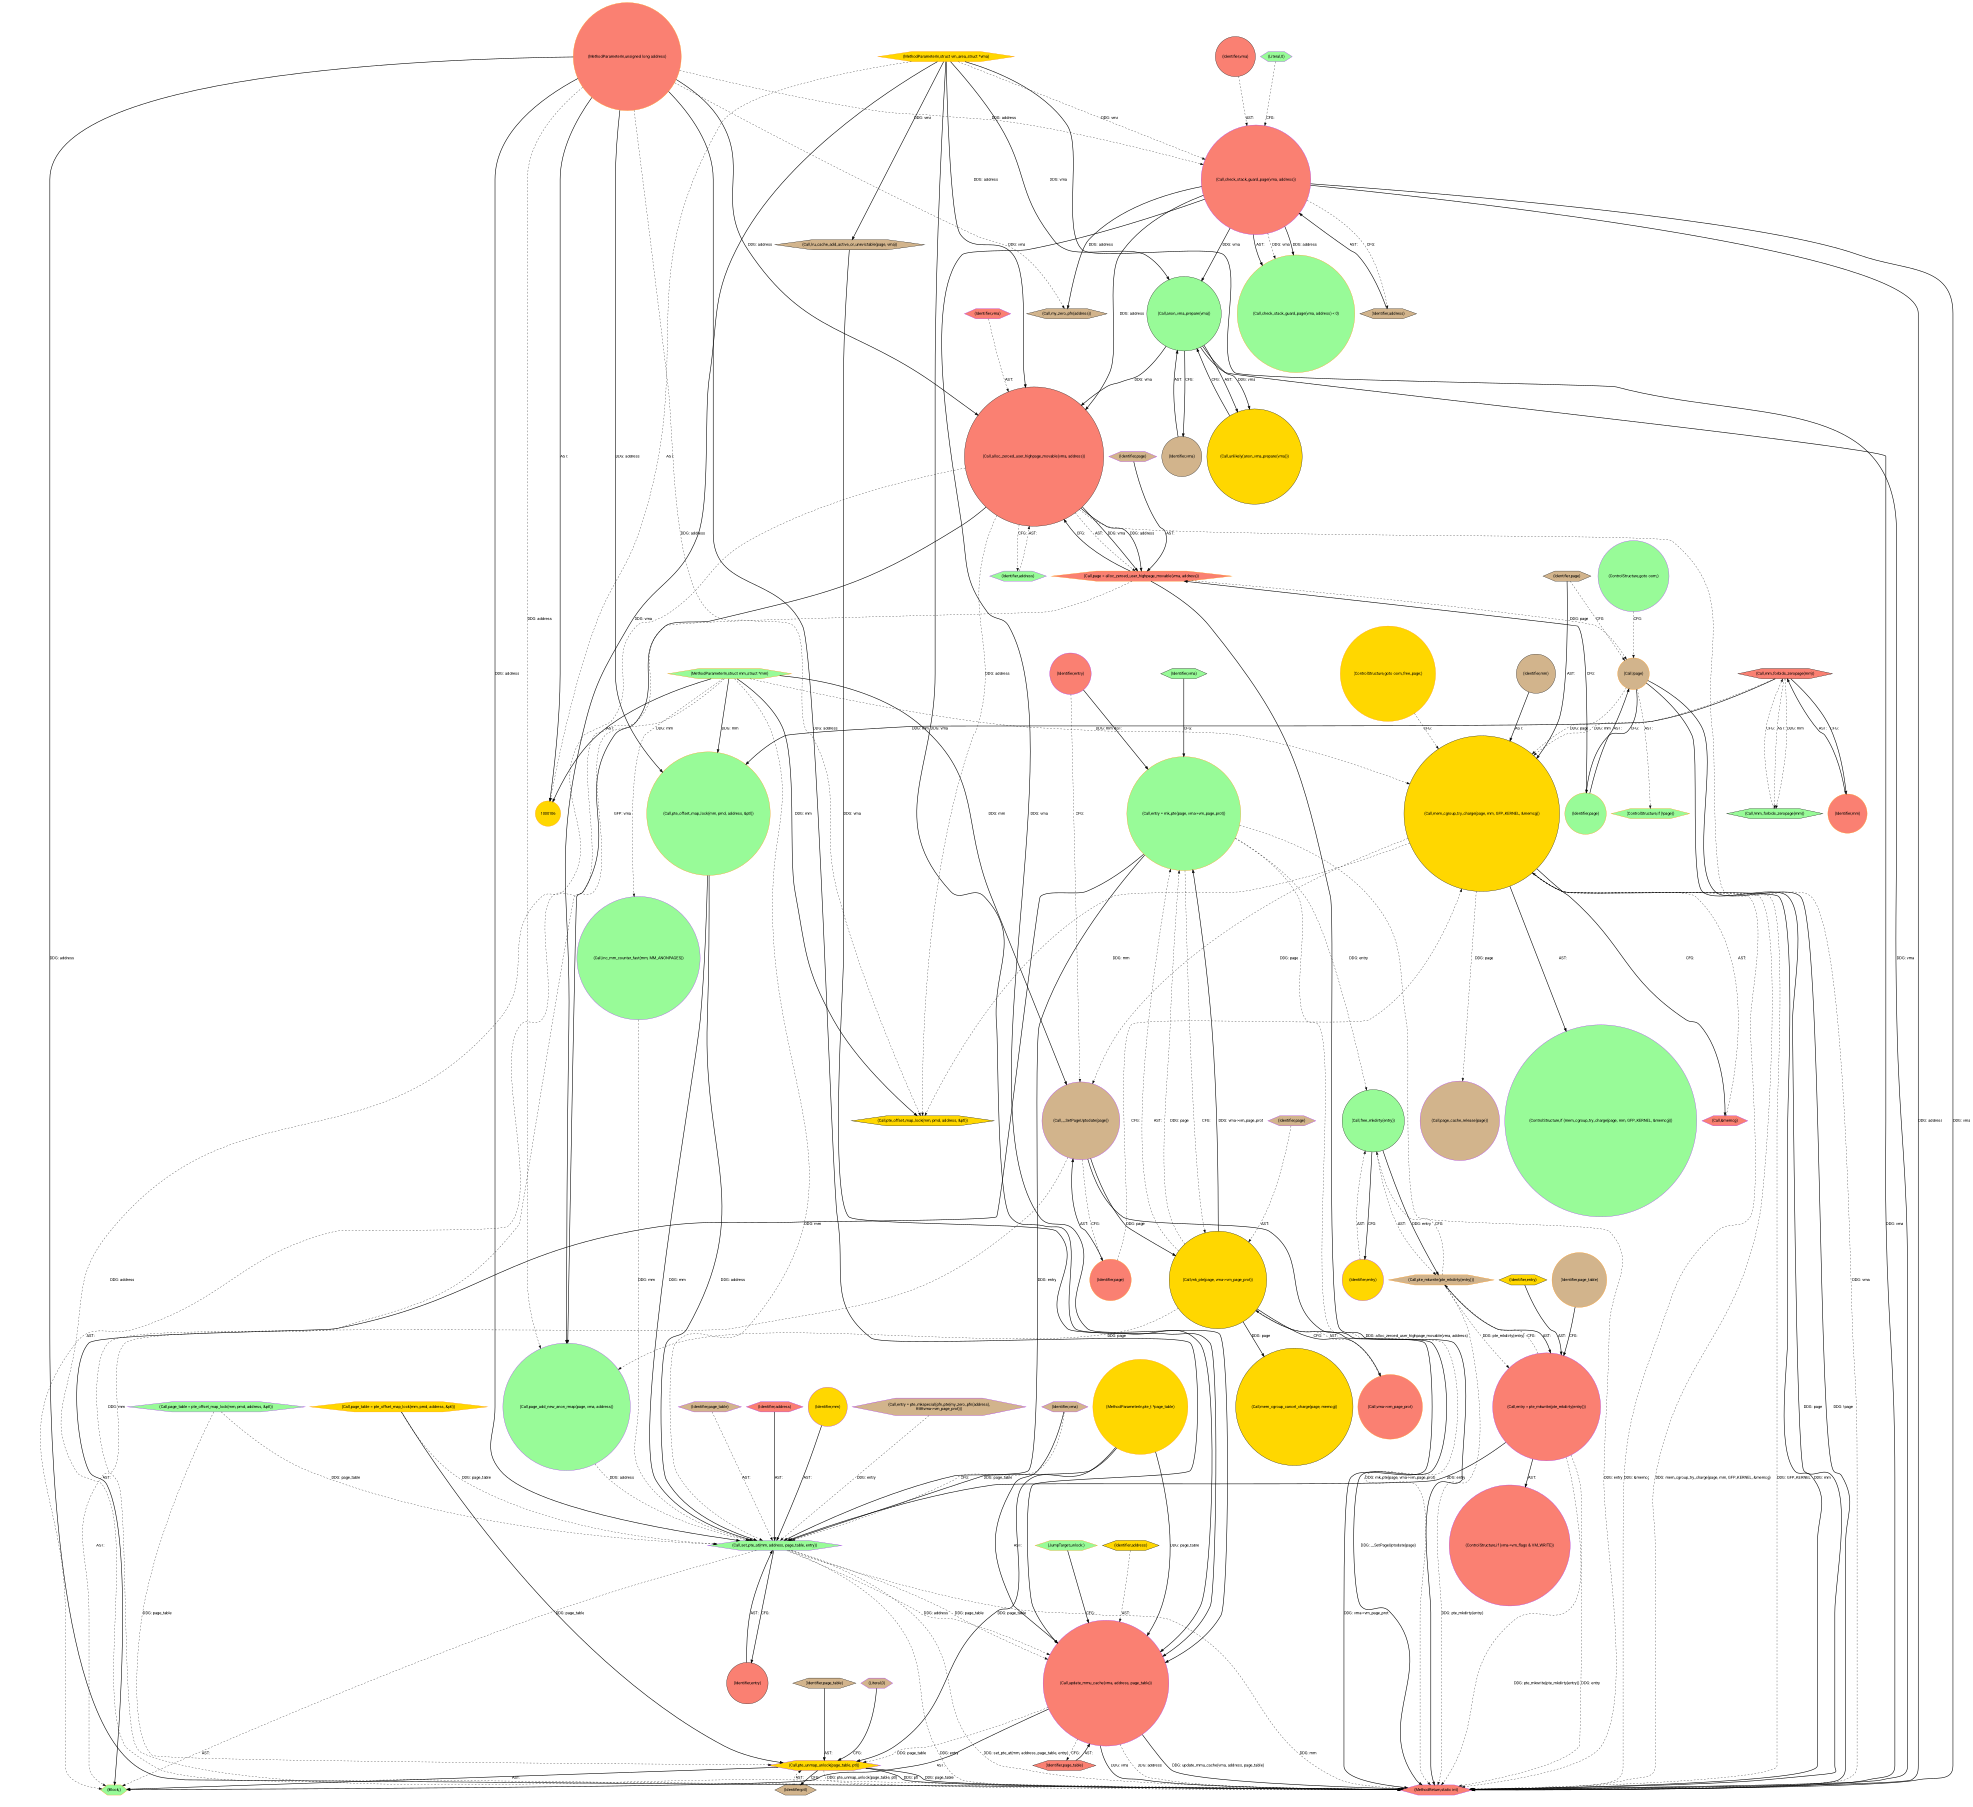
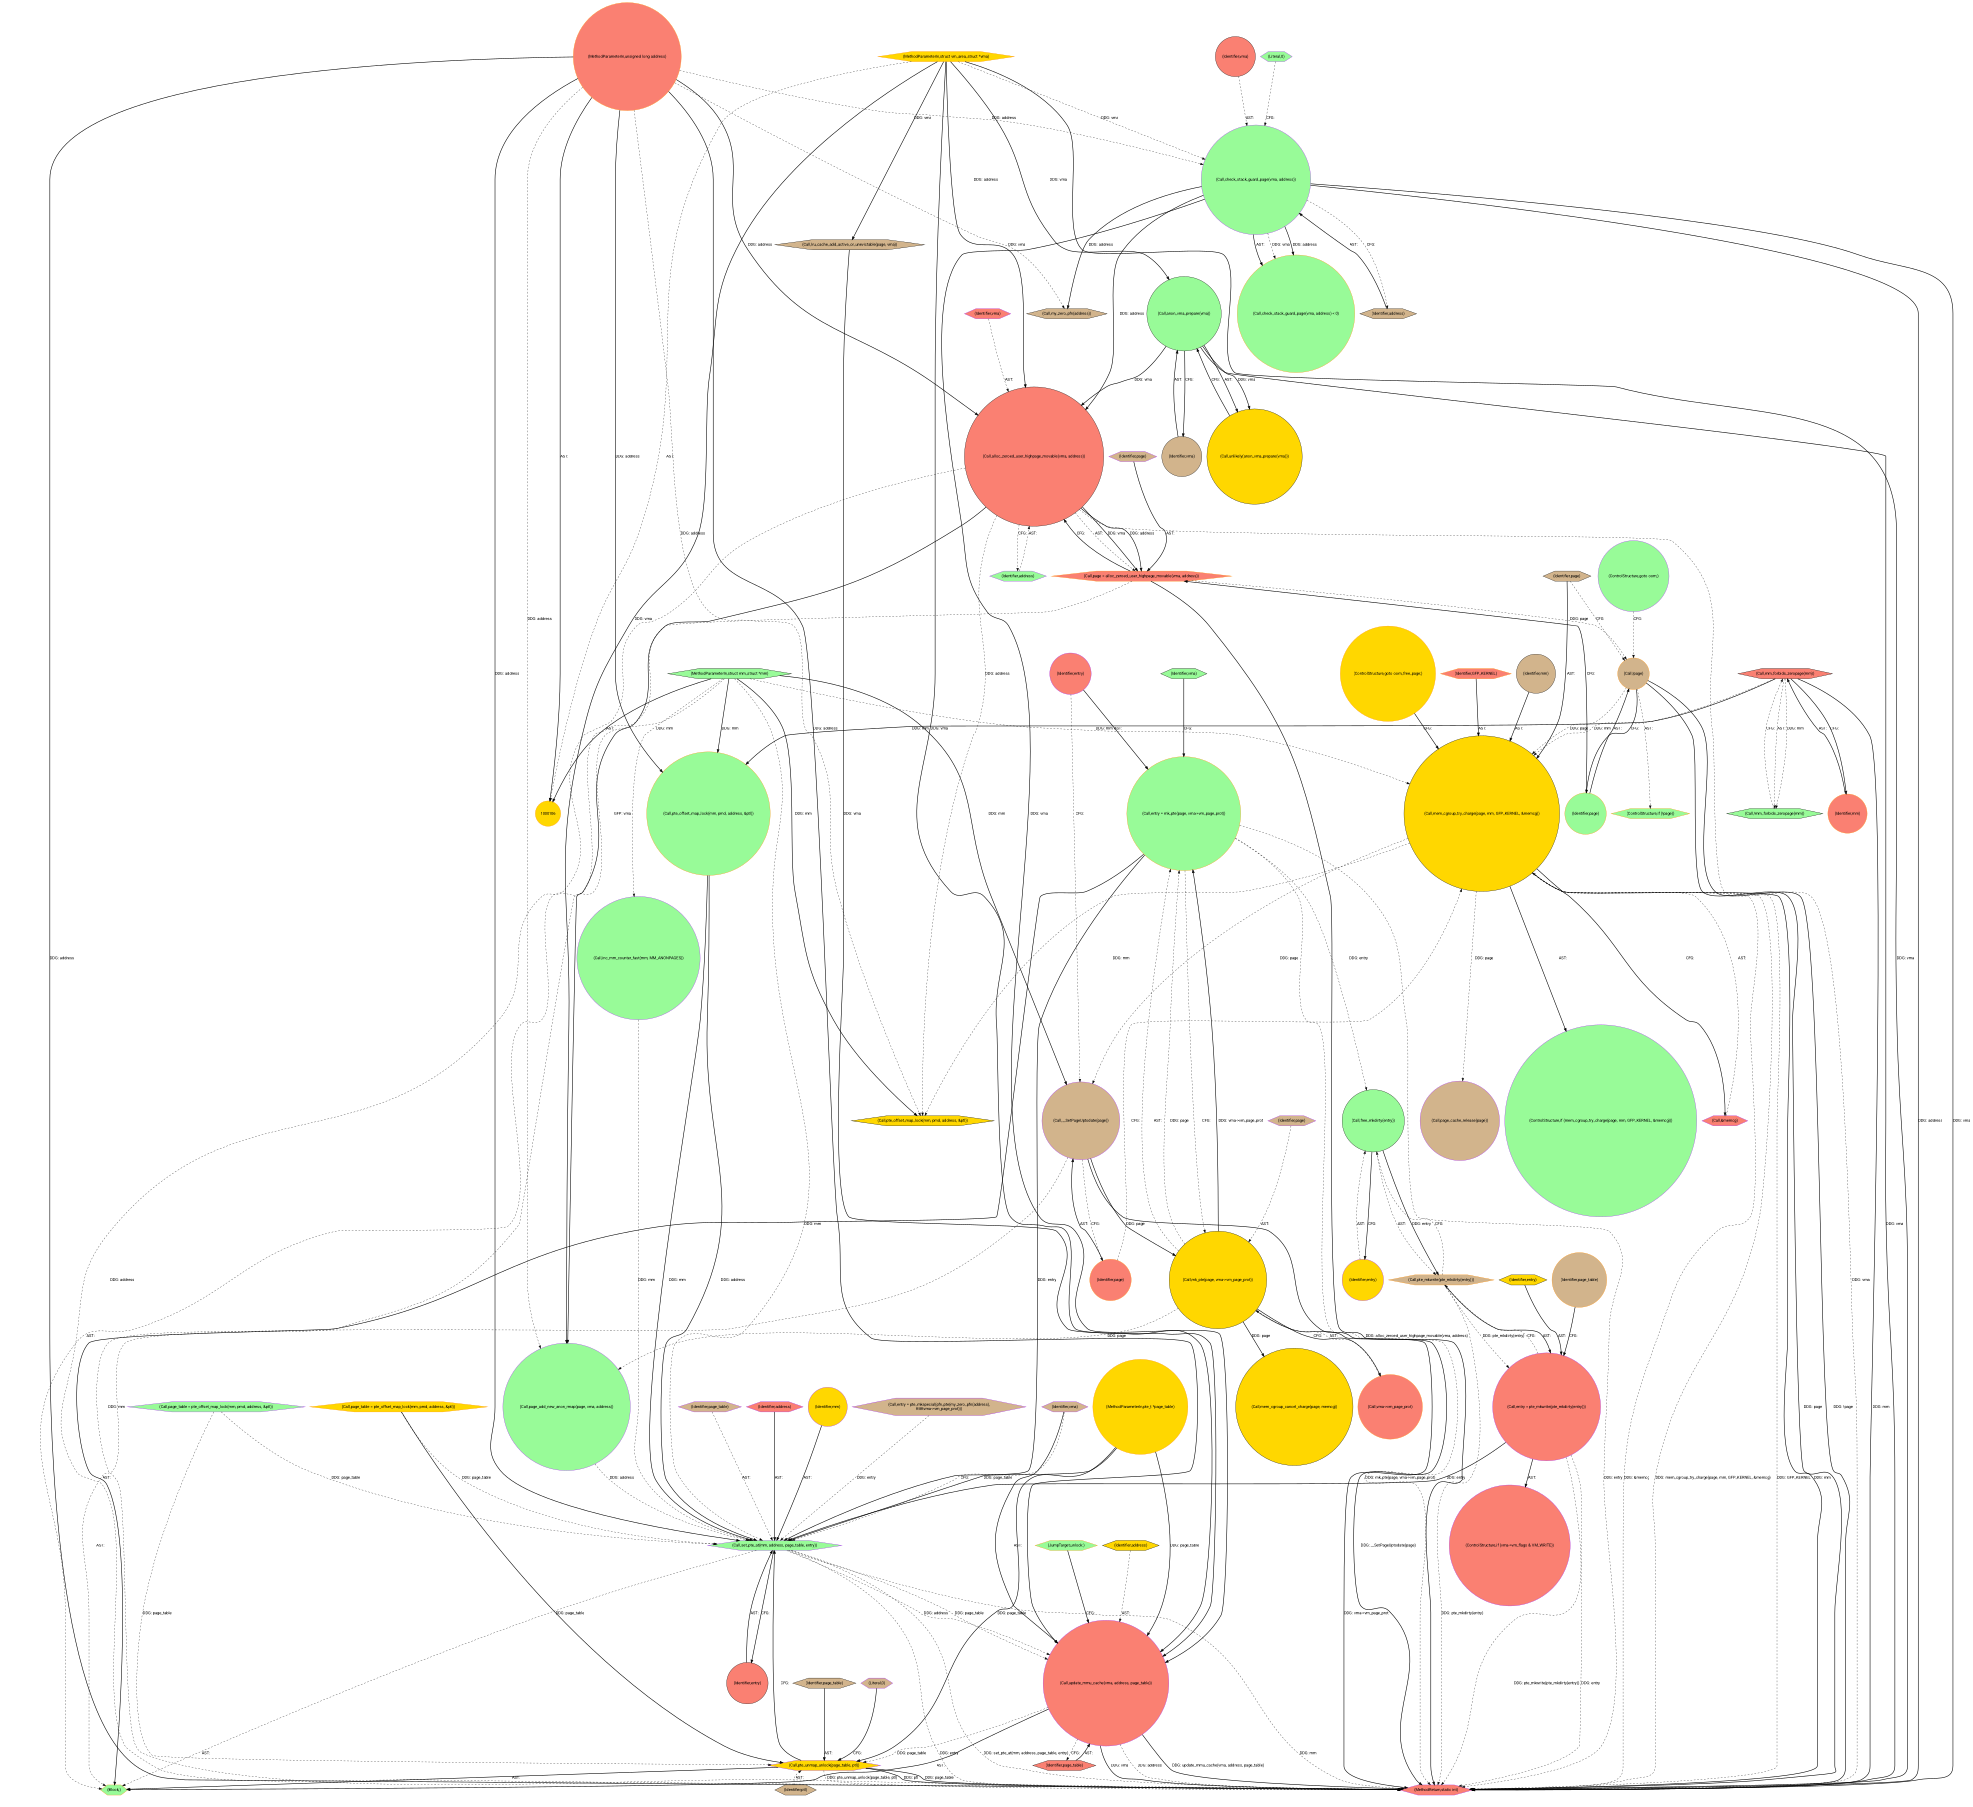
(1256, 180) -> (1256, 180)
(1216, 254) -> none
(730, 674) -> (730, 674)
none -> (1476, 674)
(1426, 730) -> (1426, 730)
none -> (1871, 1406)
(810, 1777) -> (773, 1663)
